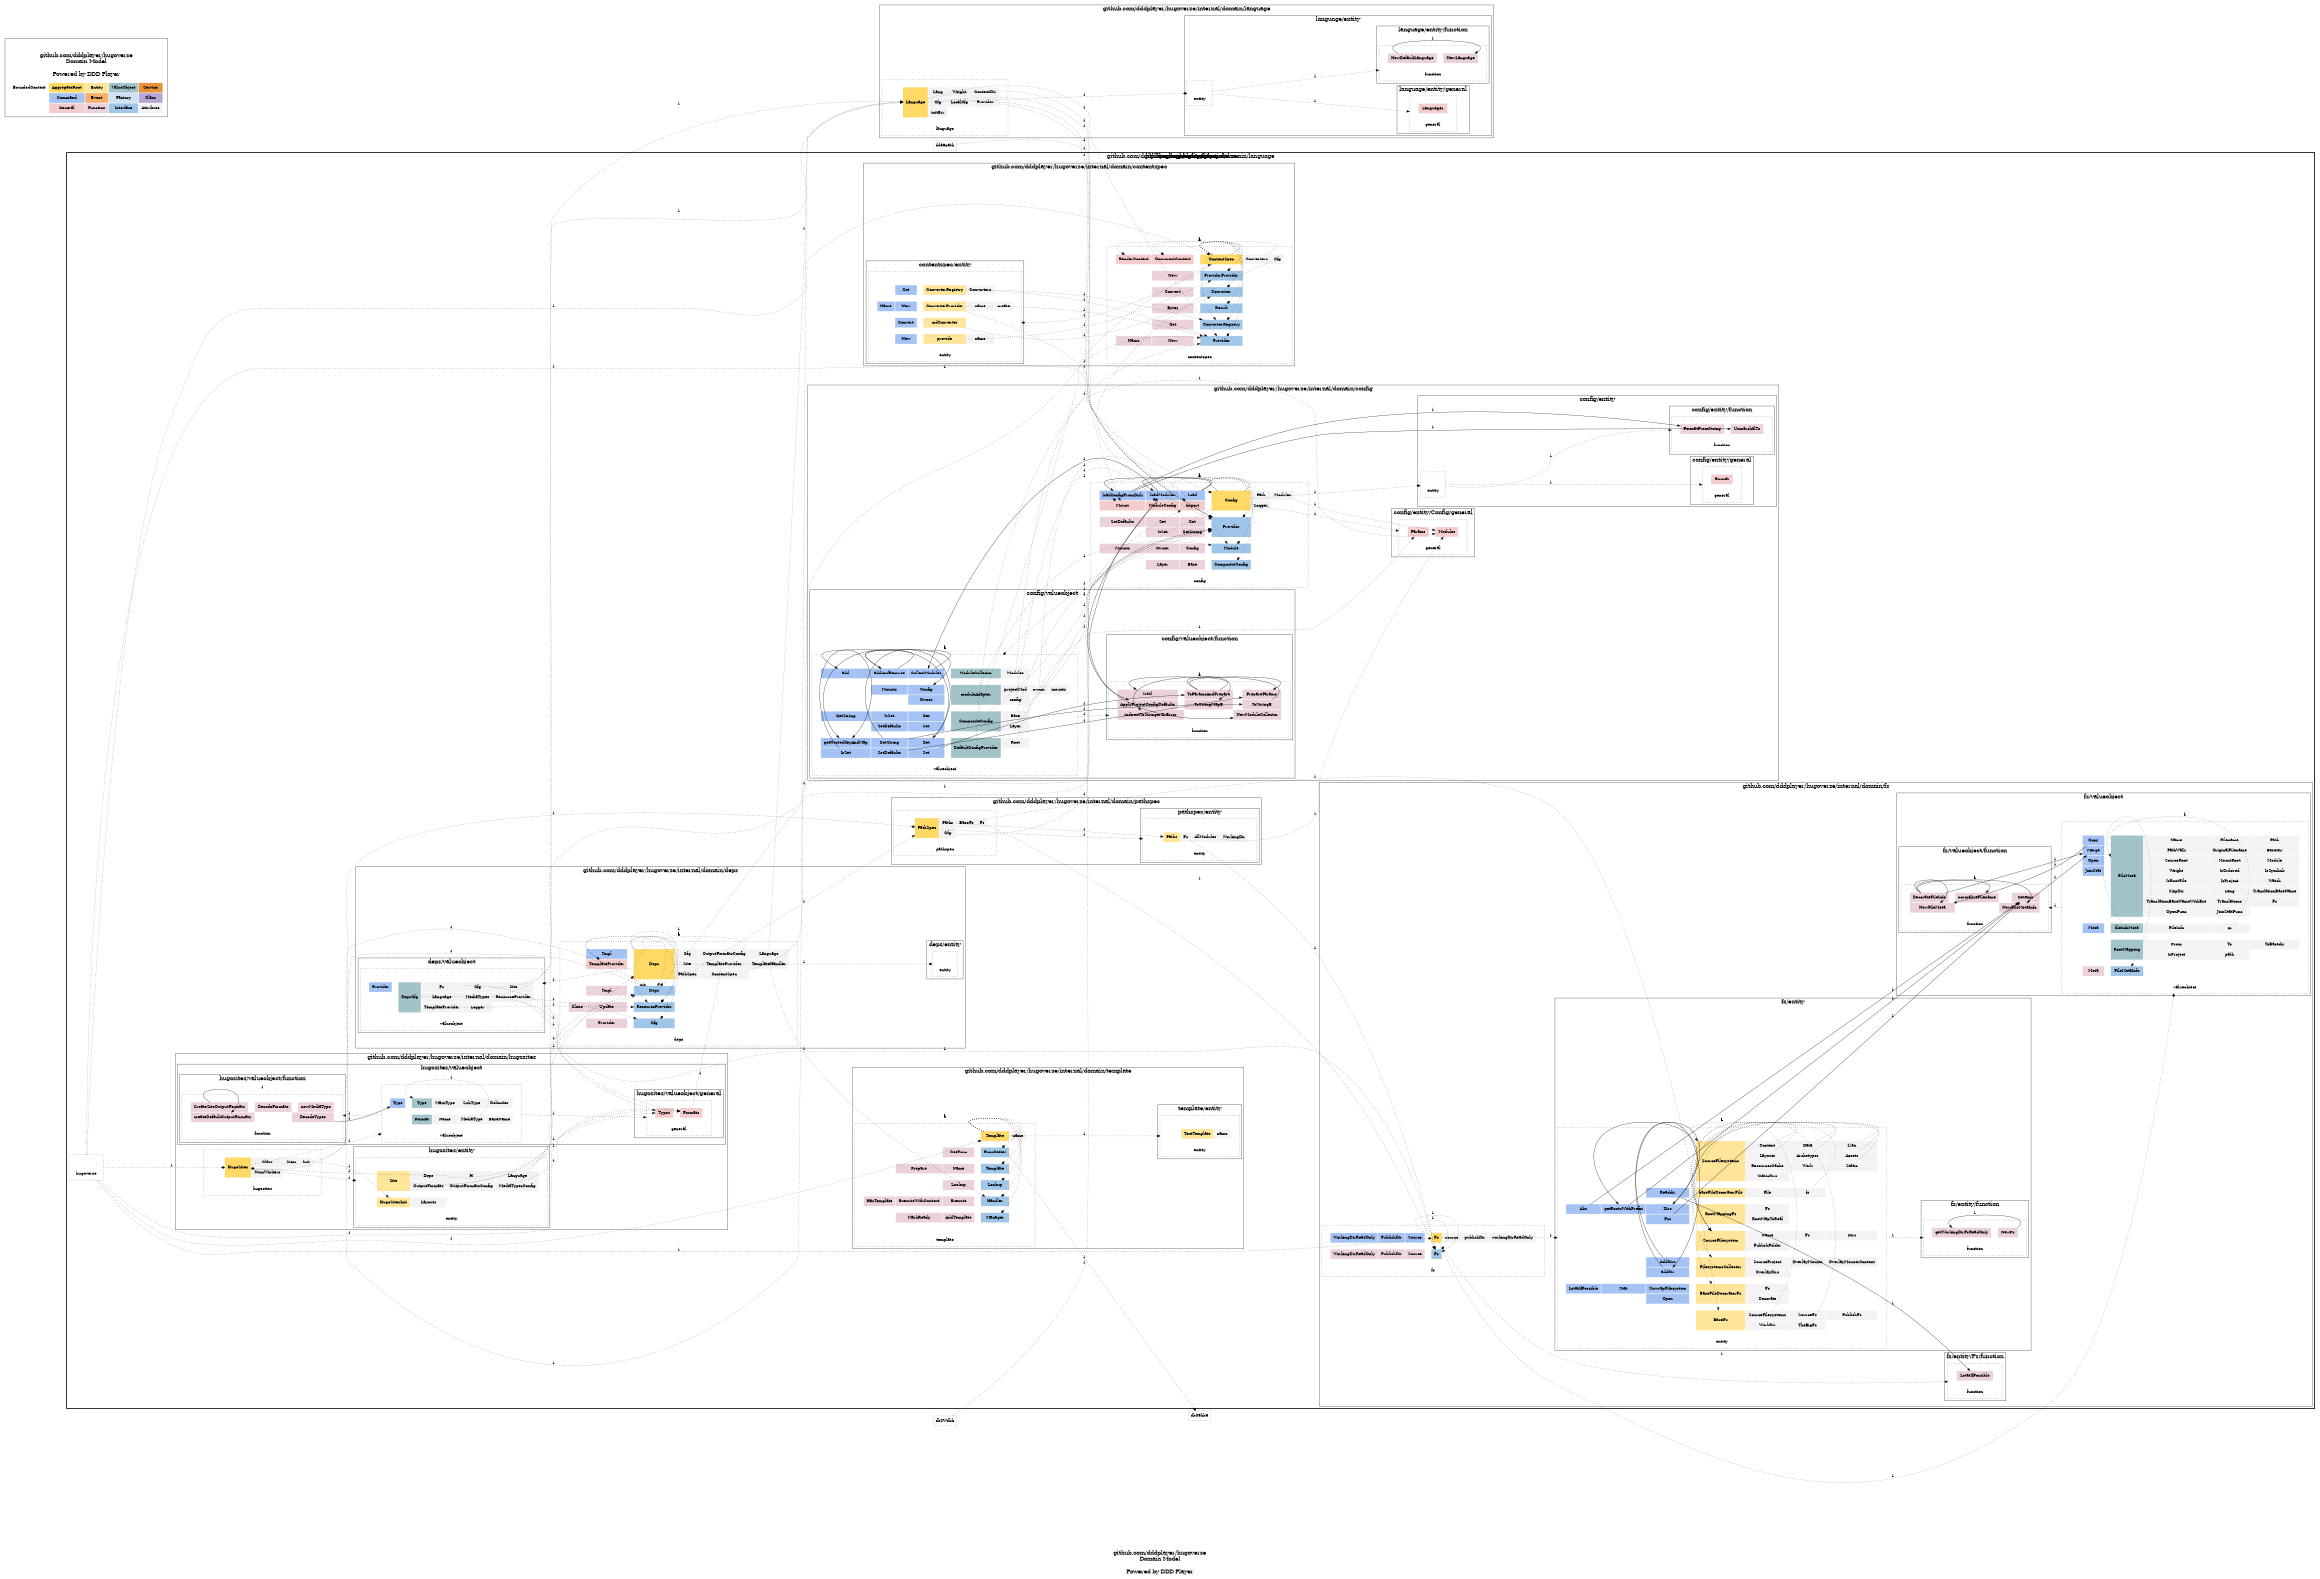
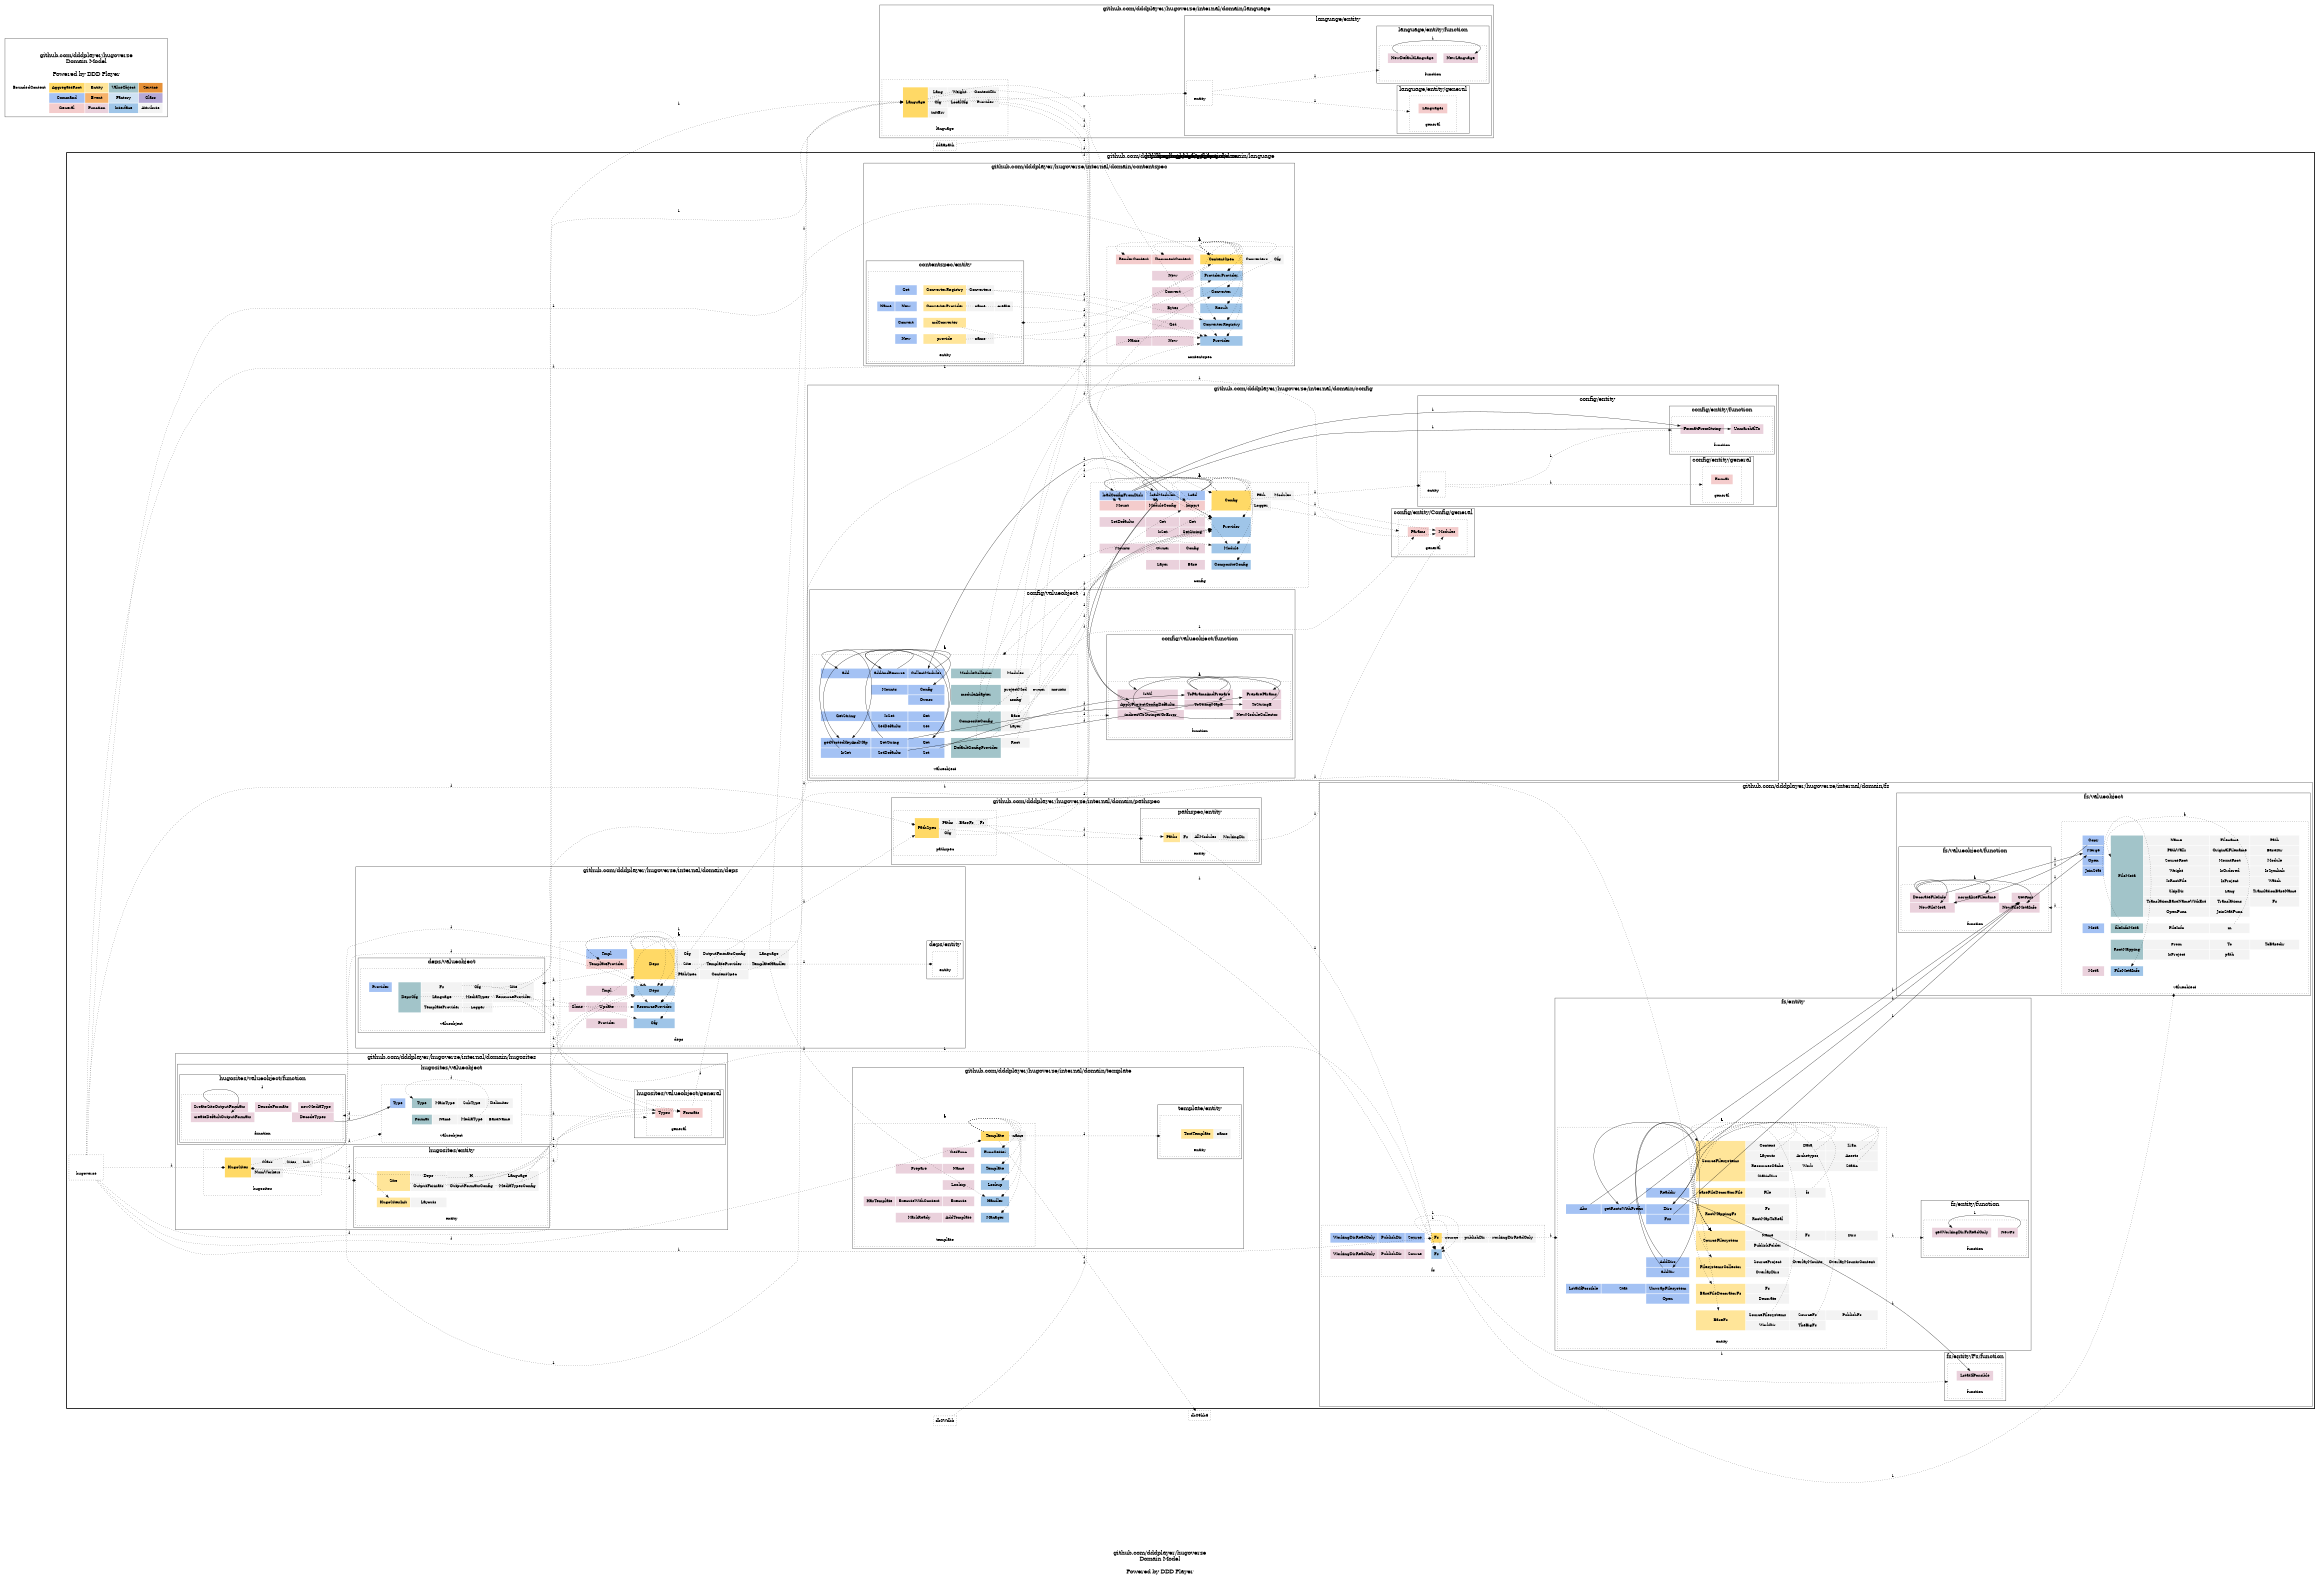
(1084, 107) -> (1084, 107)
(1084, 370) -> none
(512, 819) -> (366, 788)
